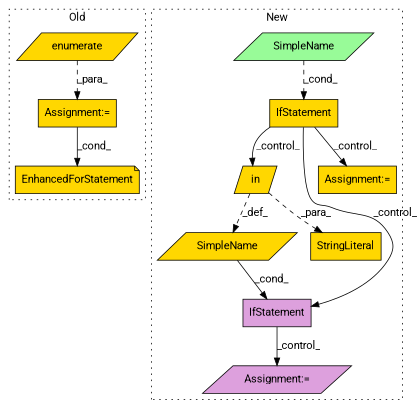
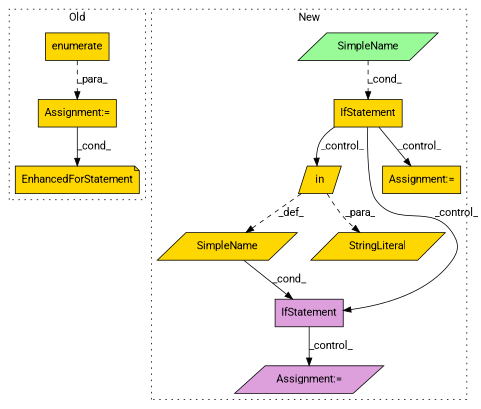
(77, 47) -> (77, 47)
(346, 246) -> (378, 246)
